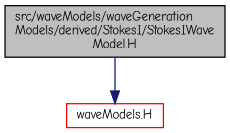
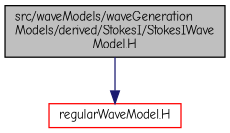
(115, 116) -> (115, 116)
